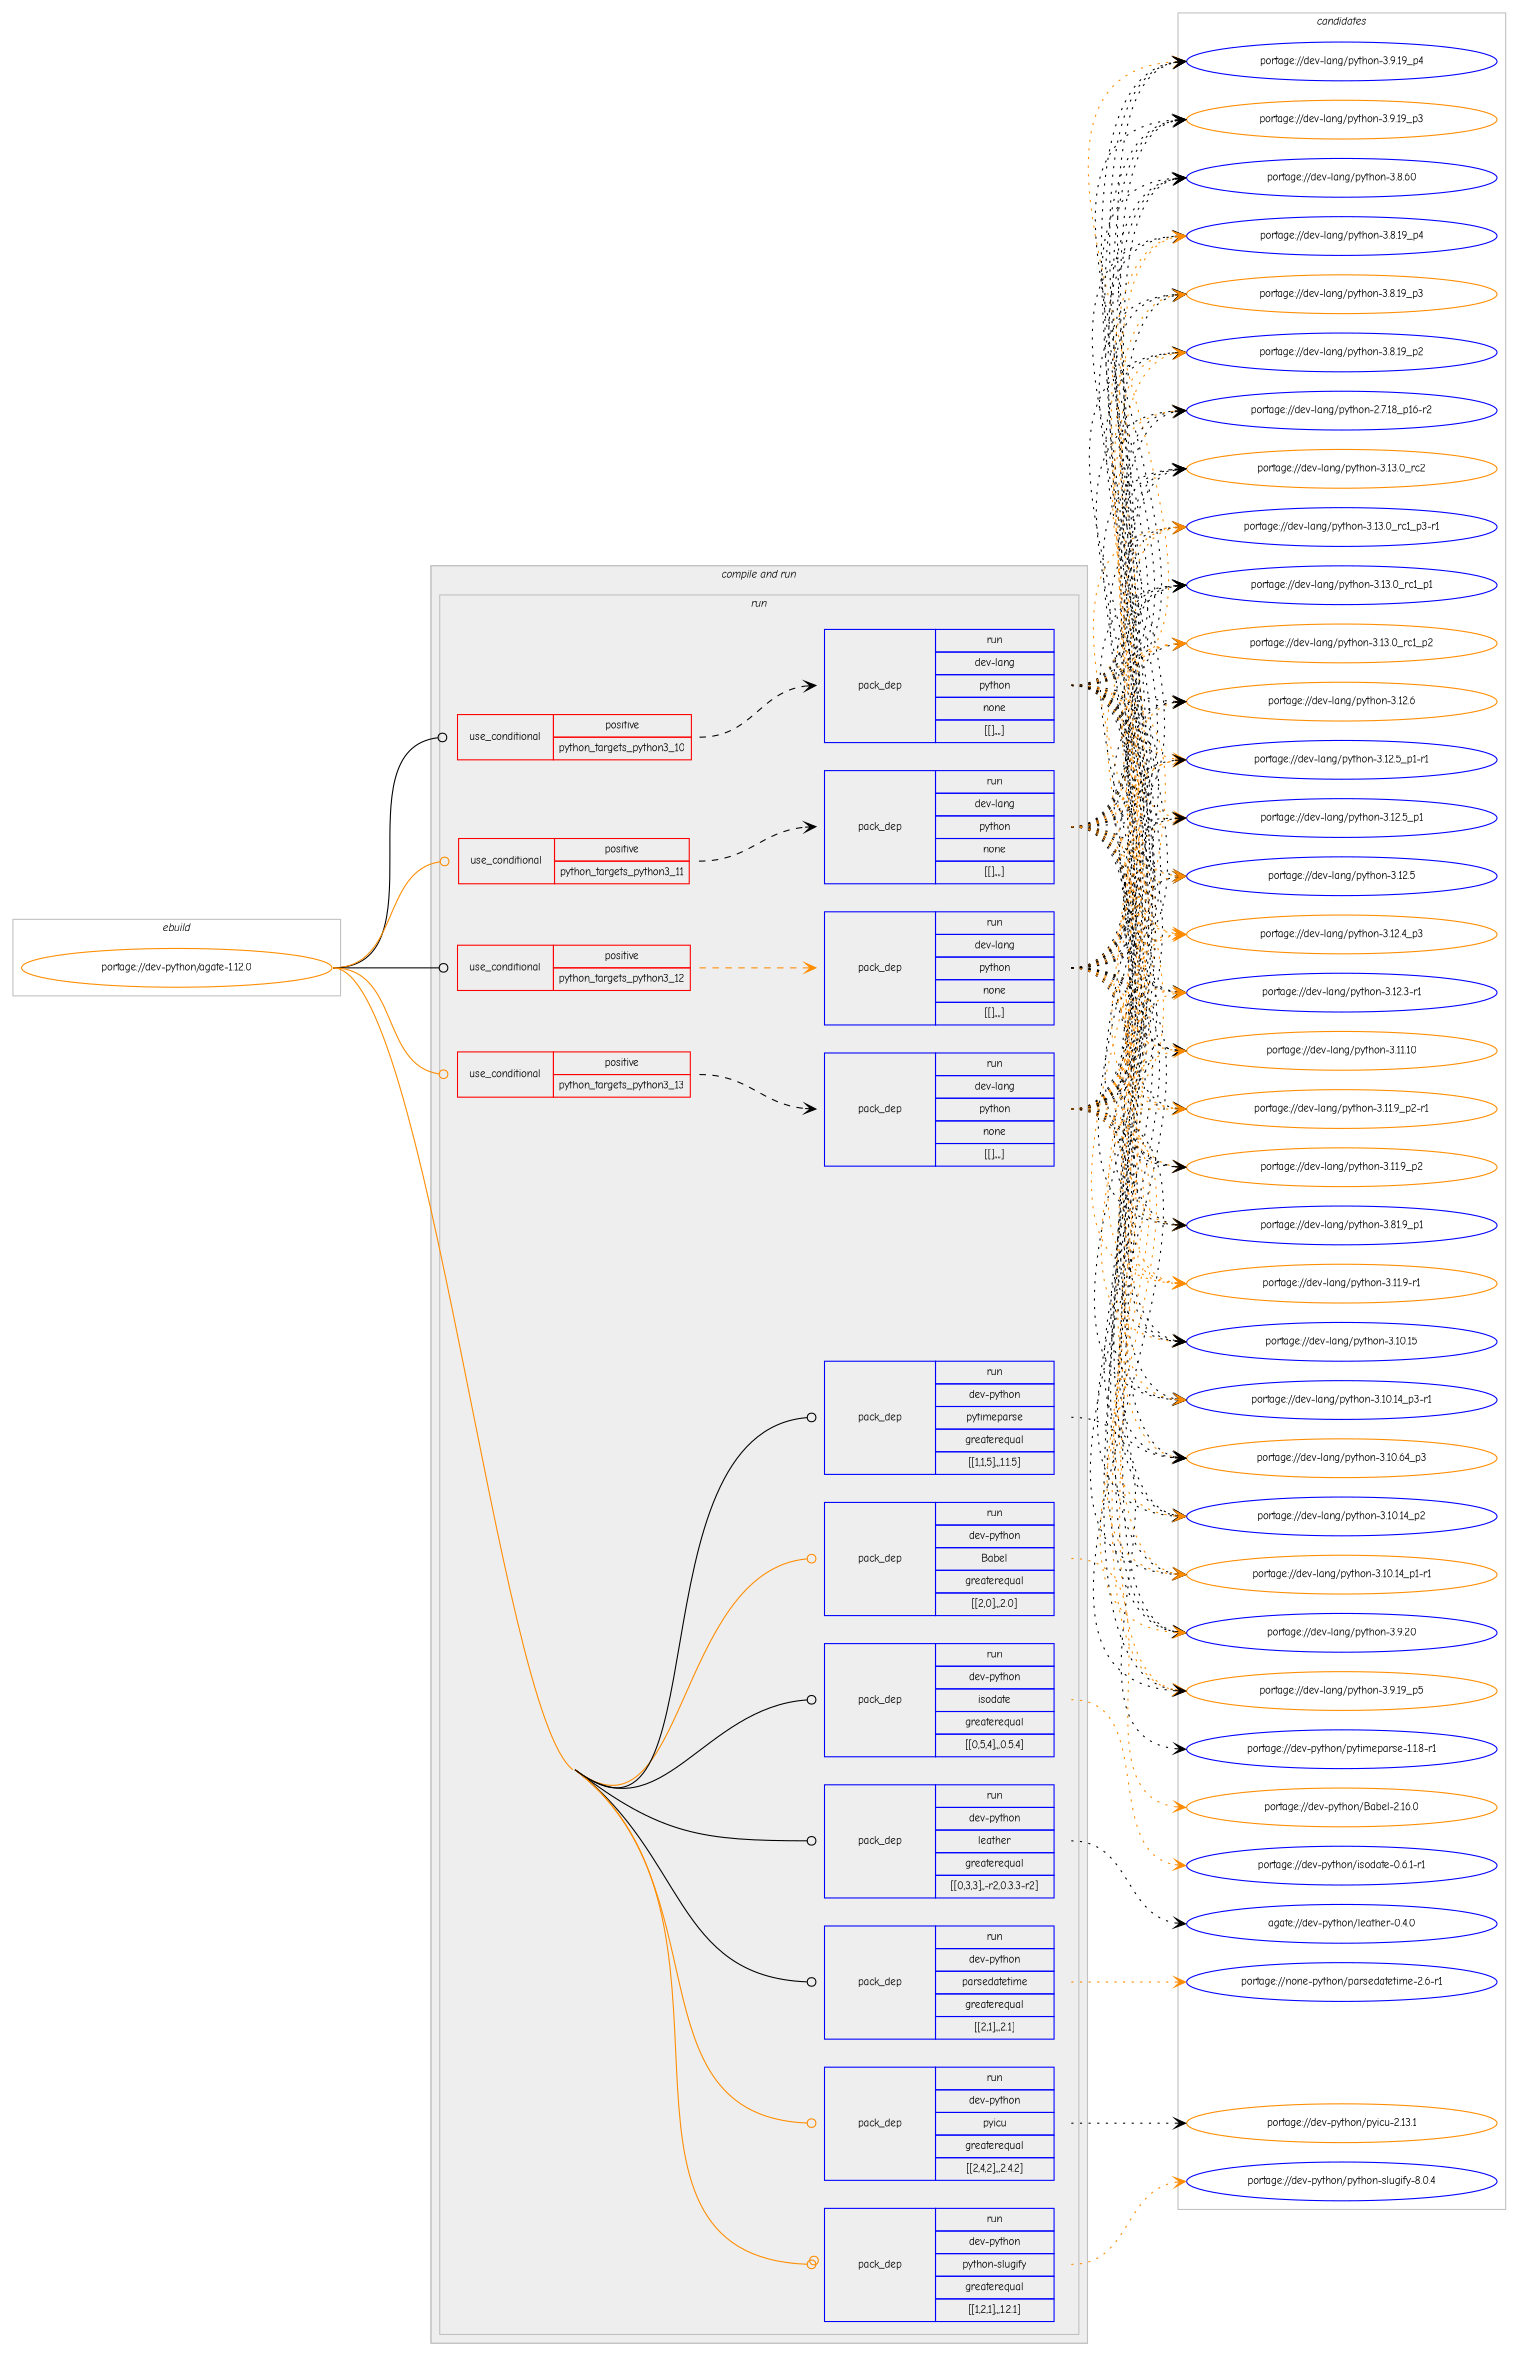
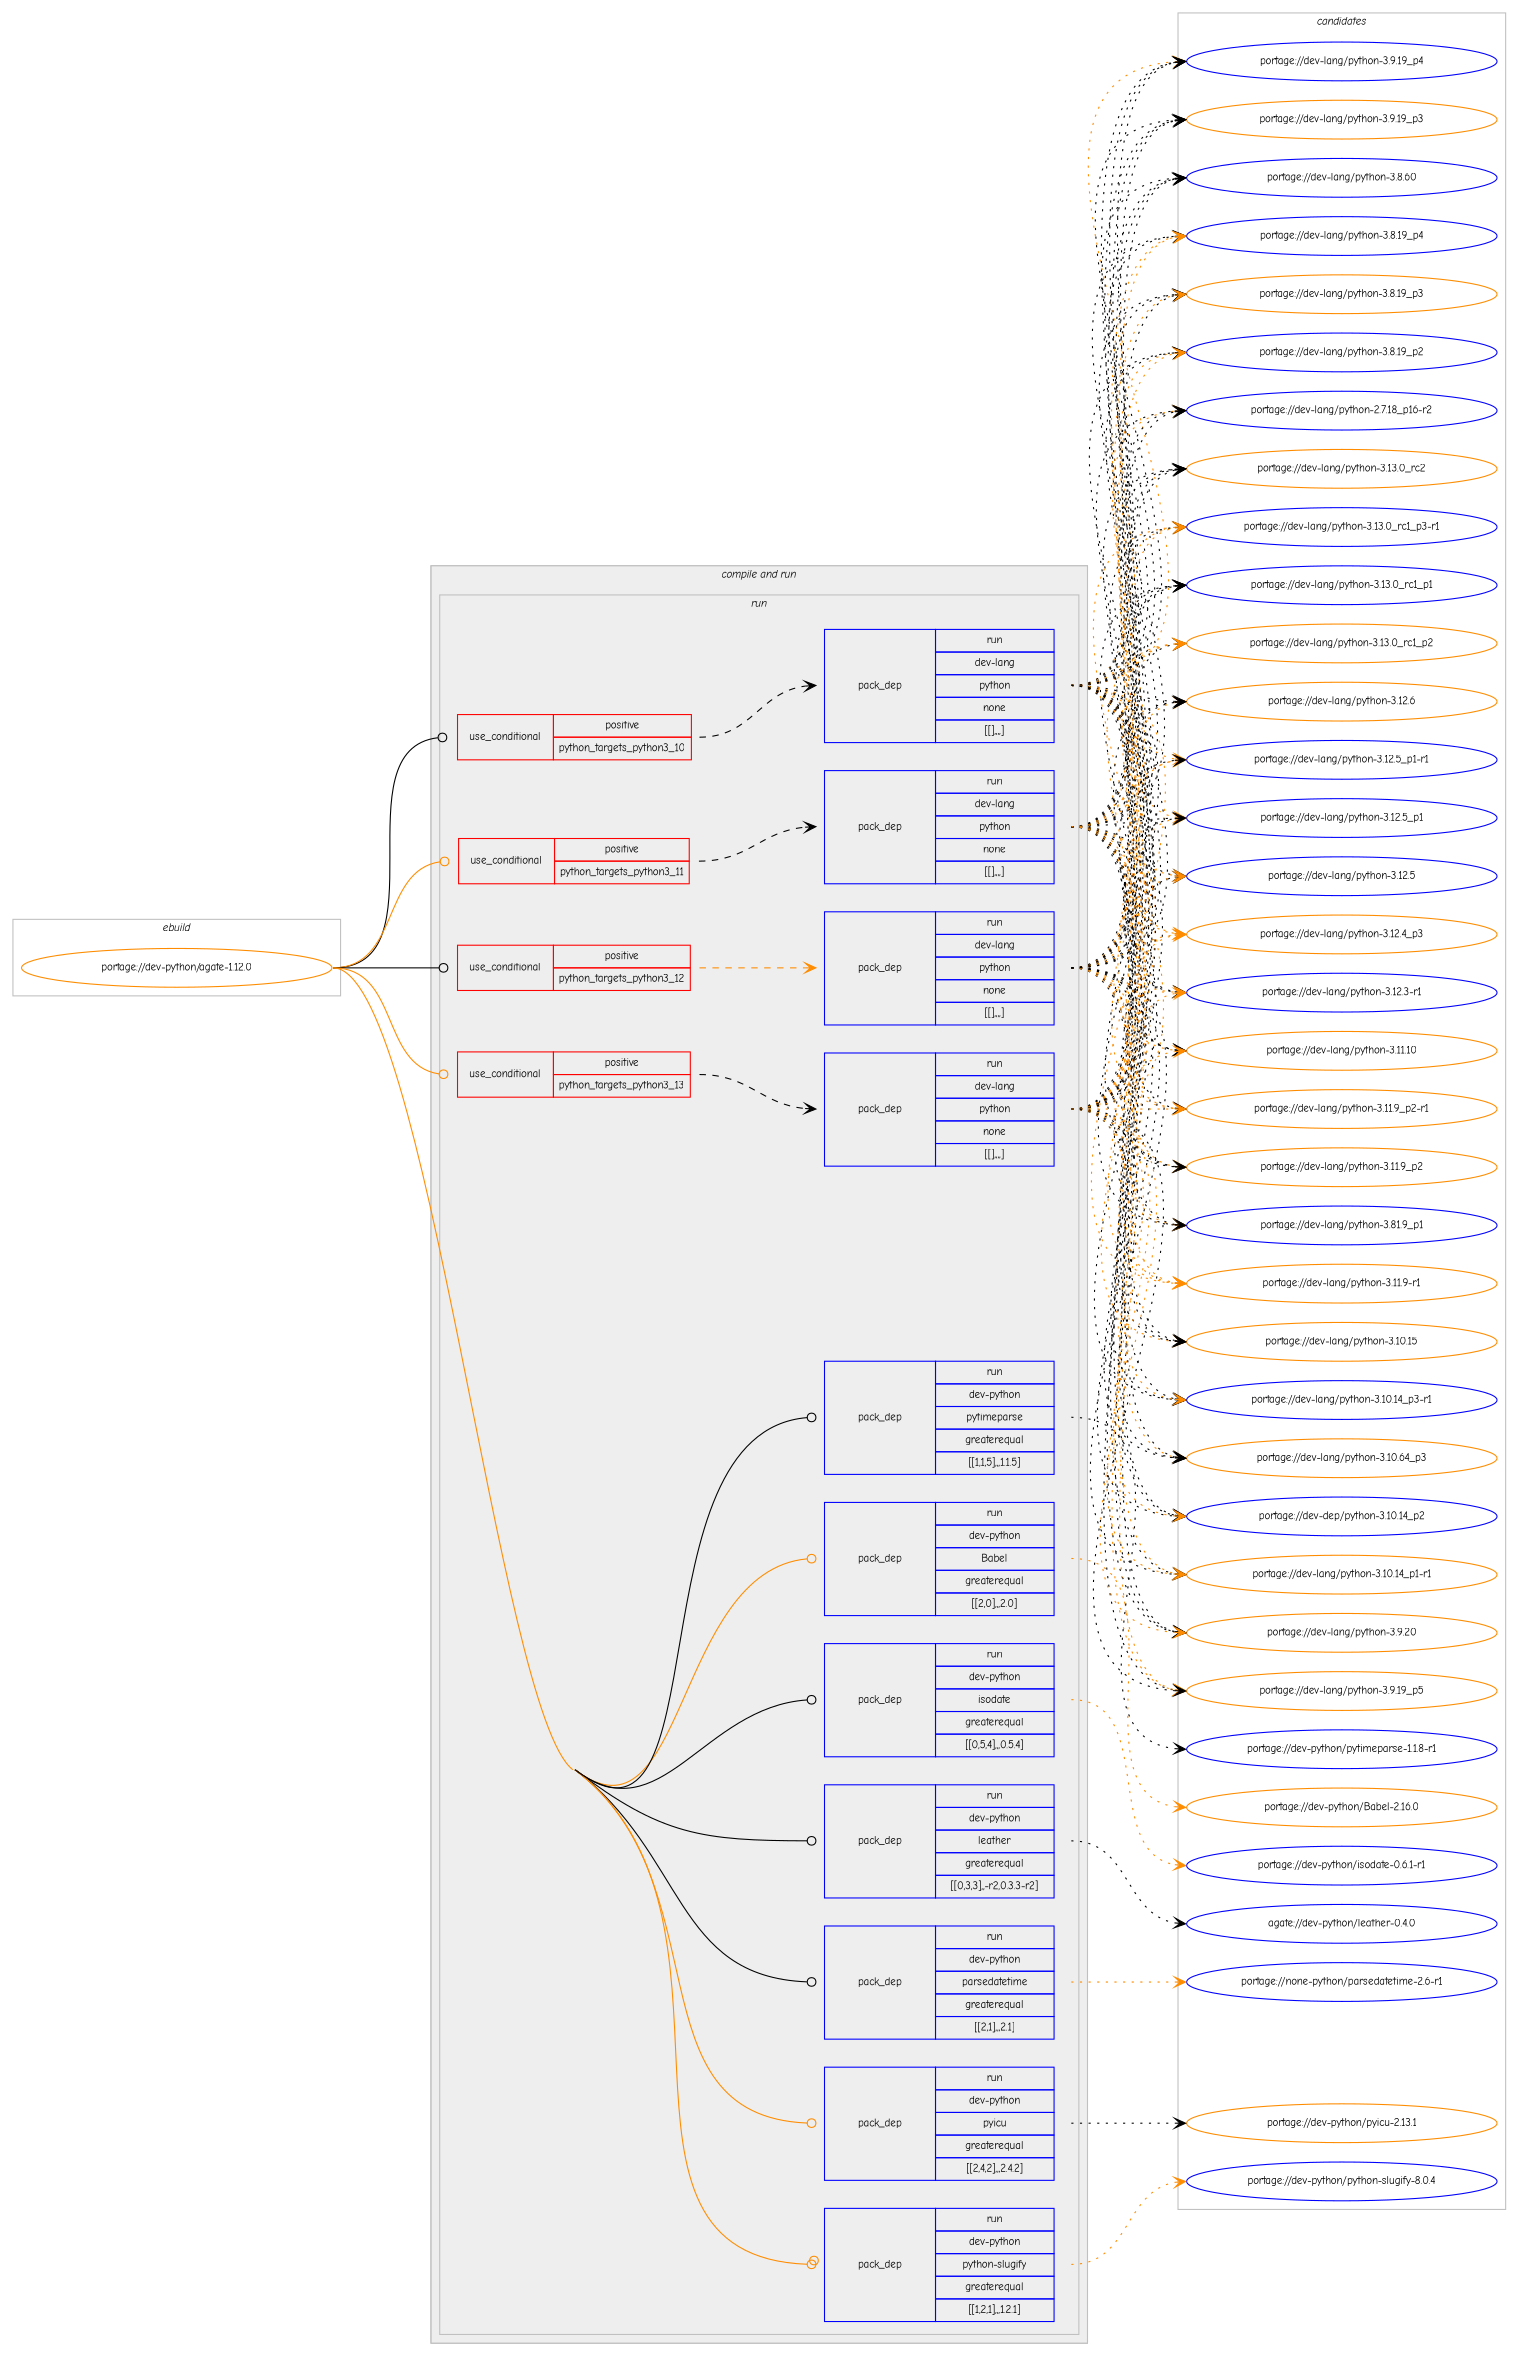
(1342, 1342) -> (1342, 1342)
(1342, 1516) -> (1342, 1516)
(1342, 1633) -> (1342, 1633)
